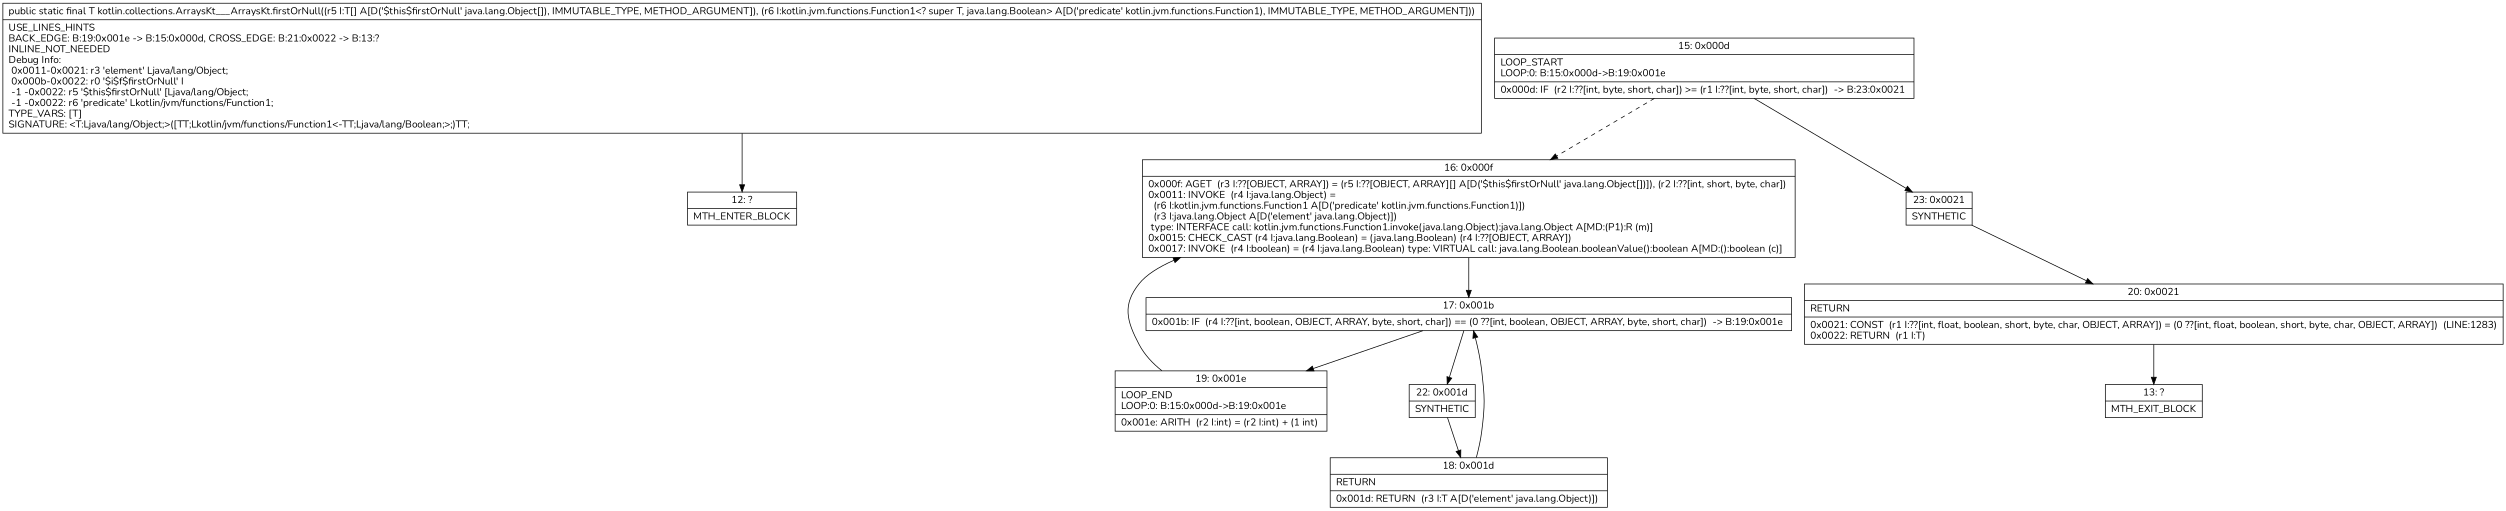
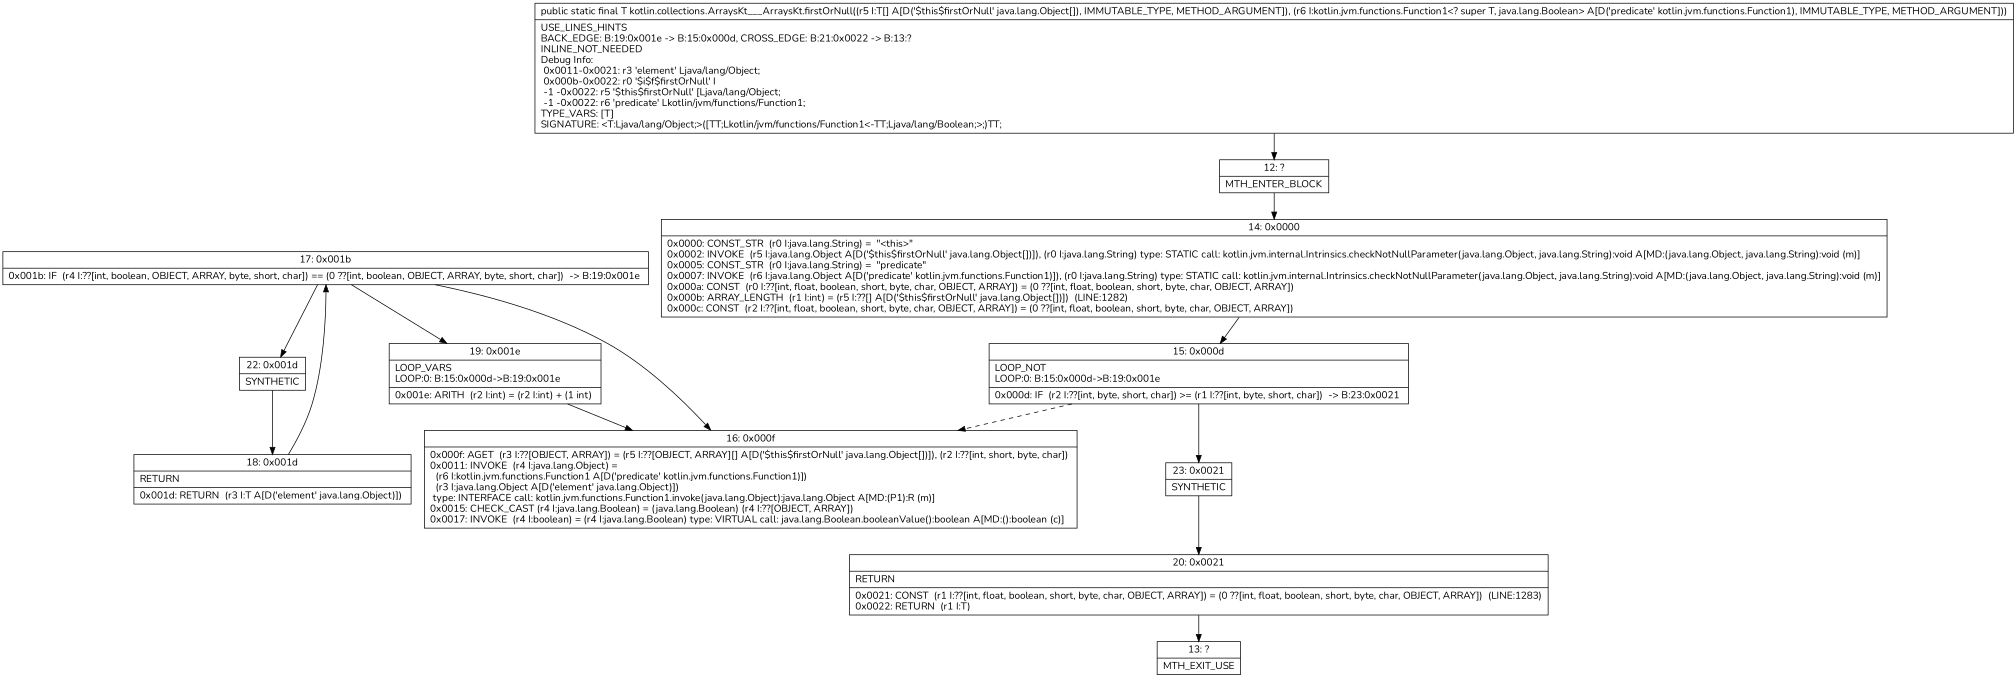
(1532, 62) -> (1021, 368)
none -> (1274, 268)
(1469, 274) -> (583, 331)
(1147, 395) -> (423, 368)
(2154, 409) -> (1199, 666)
